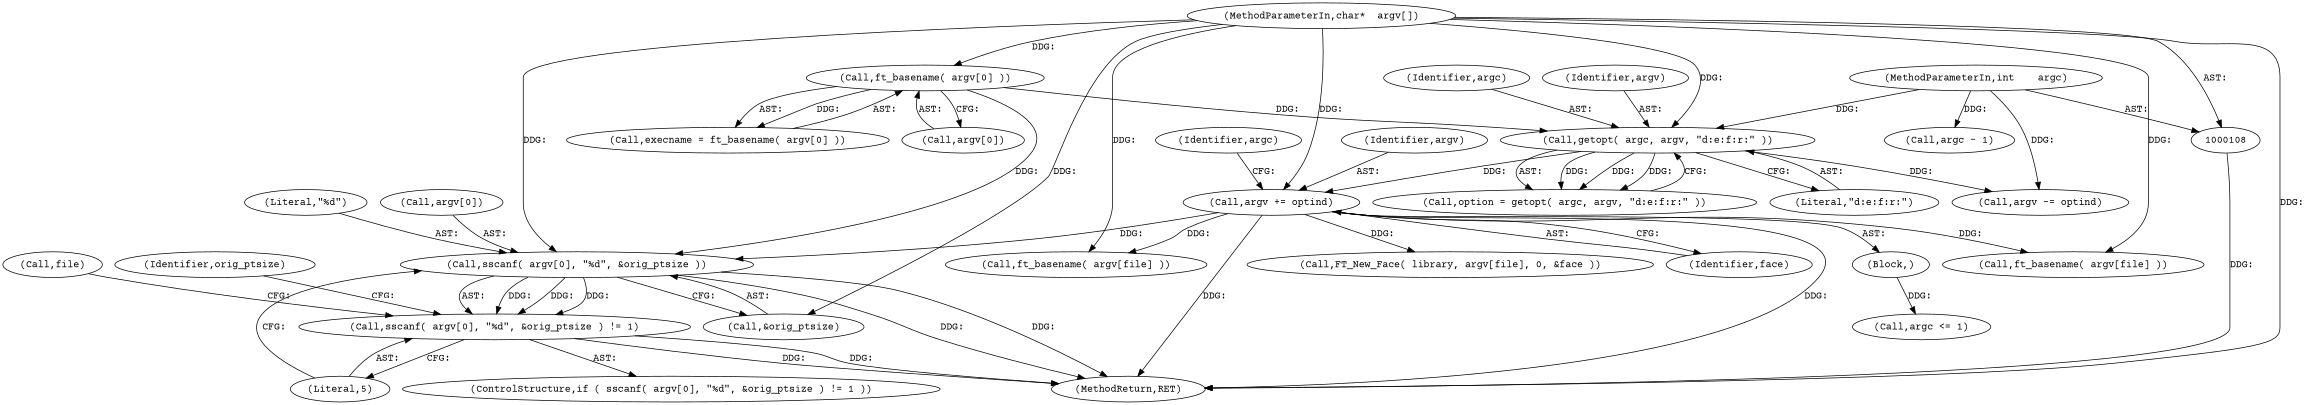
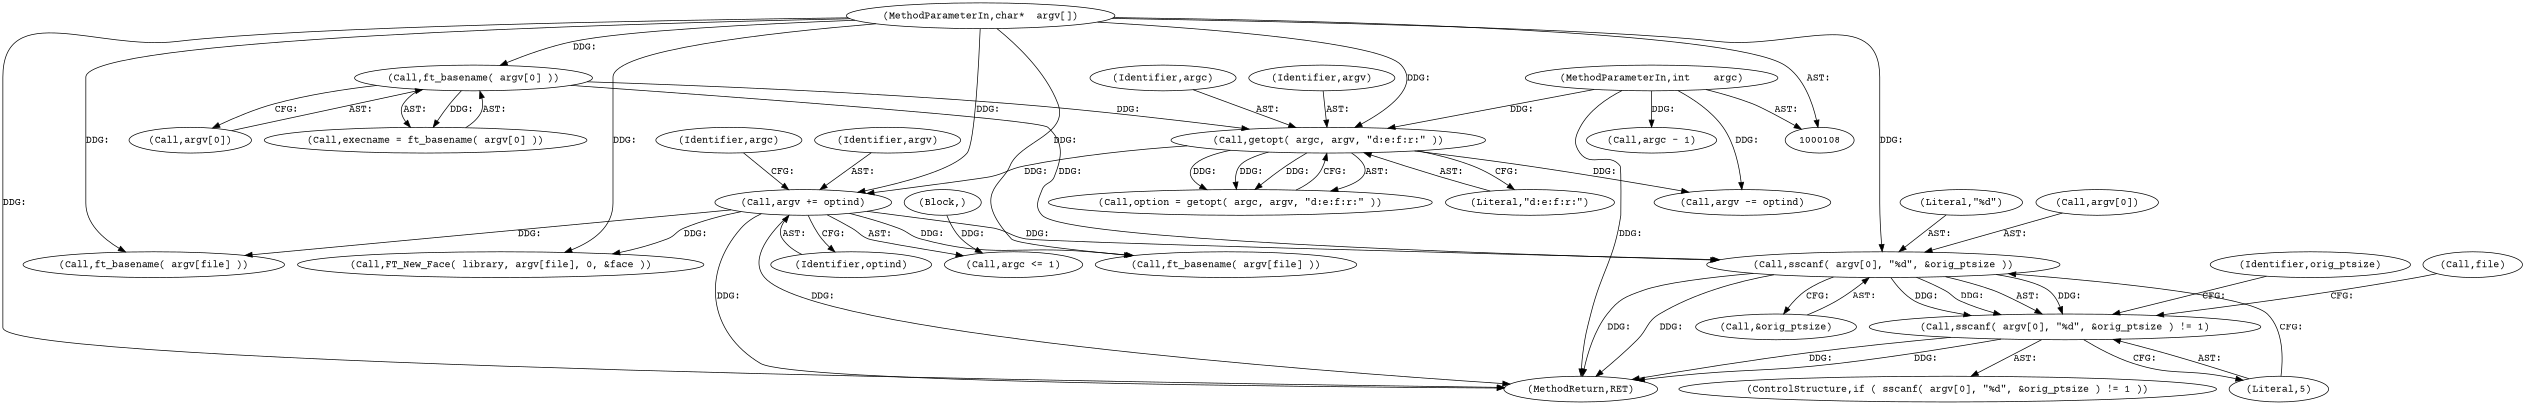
(1041, 182) -> (646, 57)
(1606, 217) -> (889, 243)
(1739, 265) -> (851, 265)
(2020, 365) -> (1621, 206)
